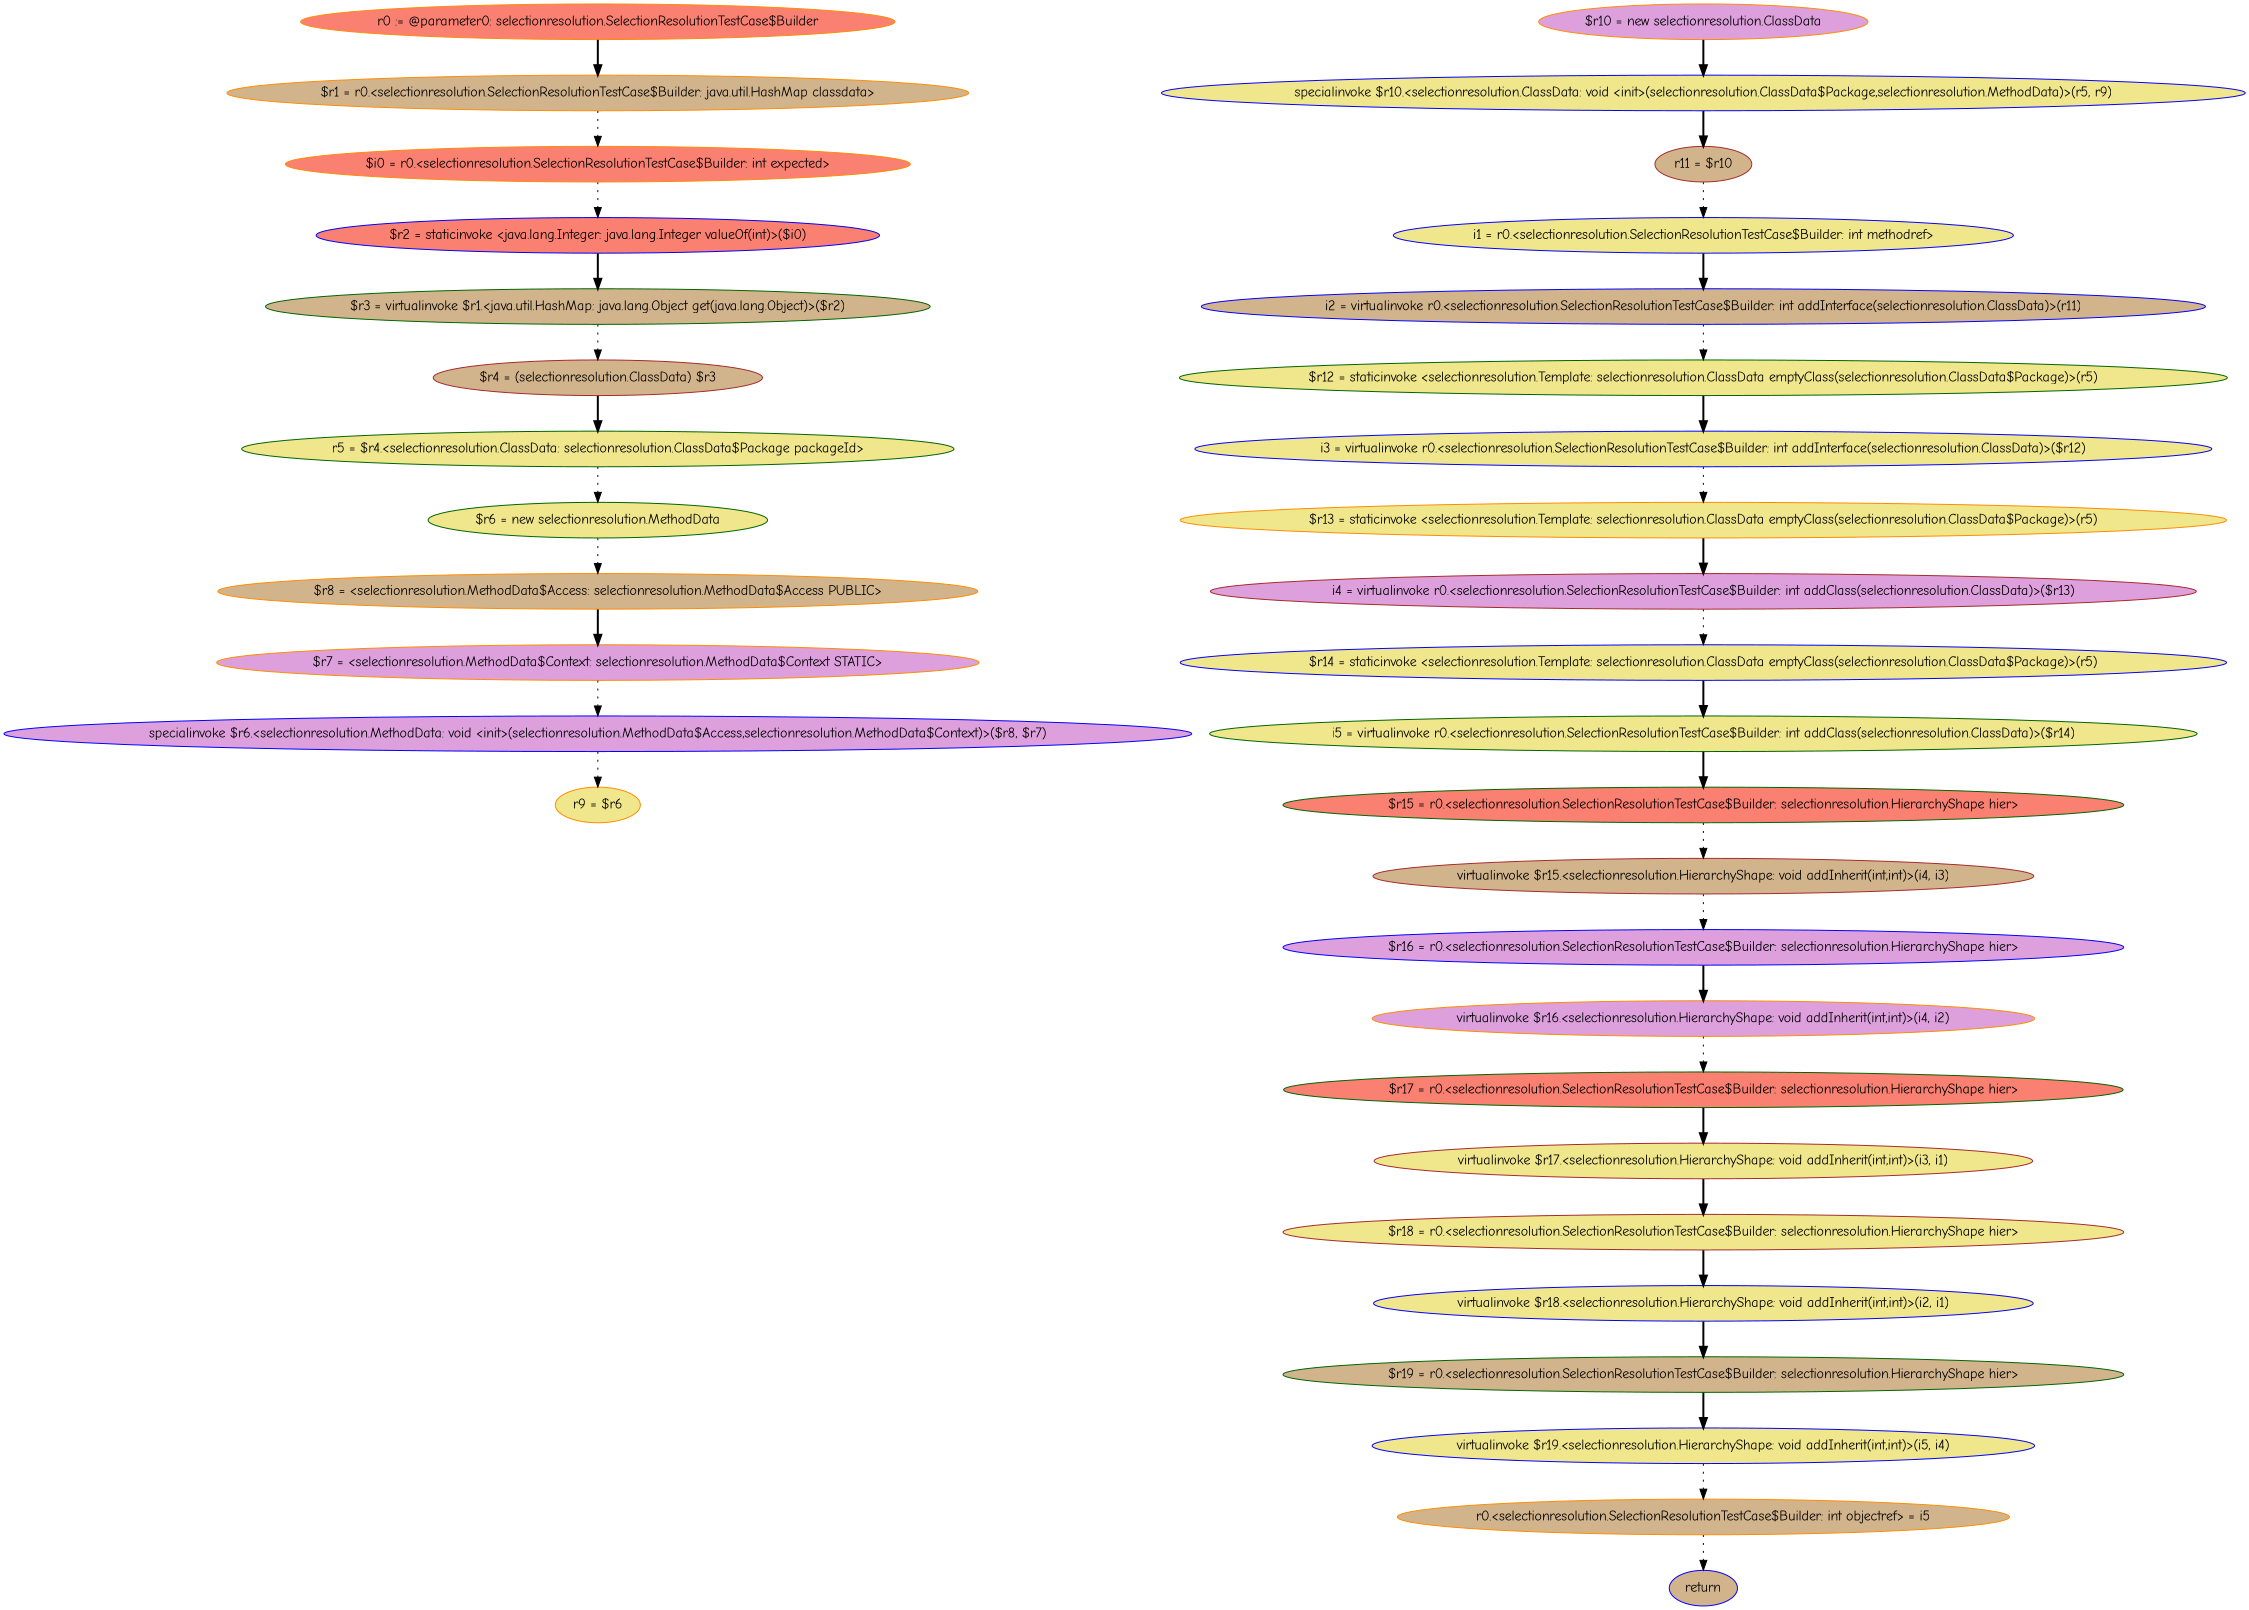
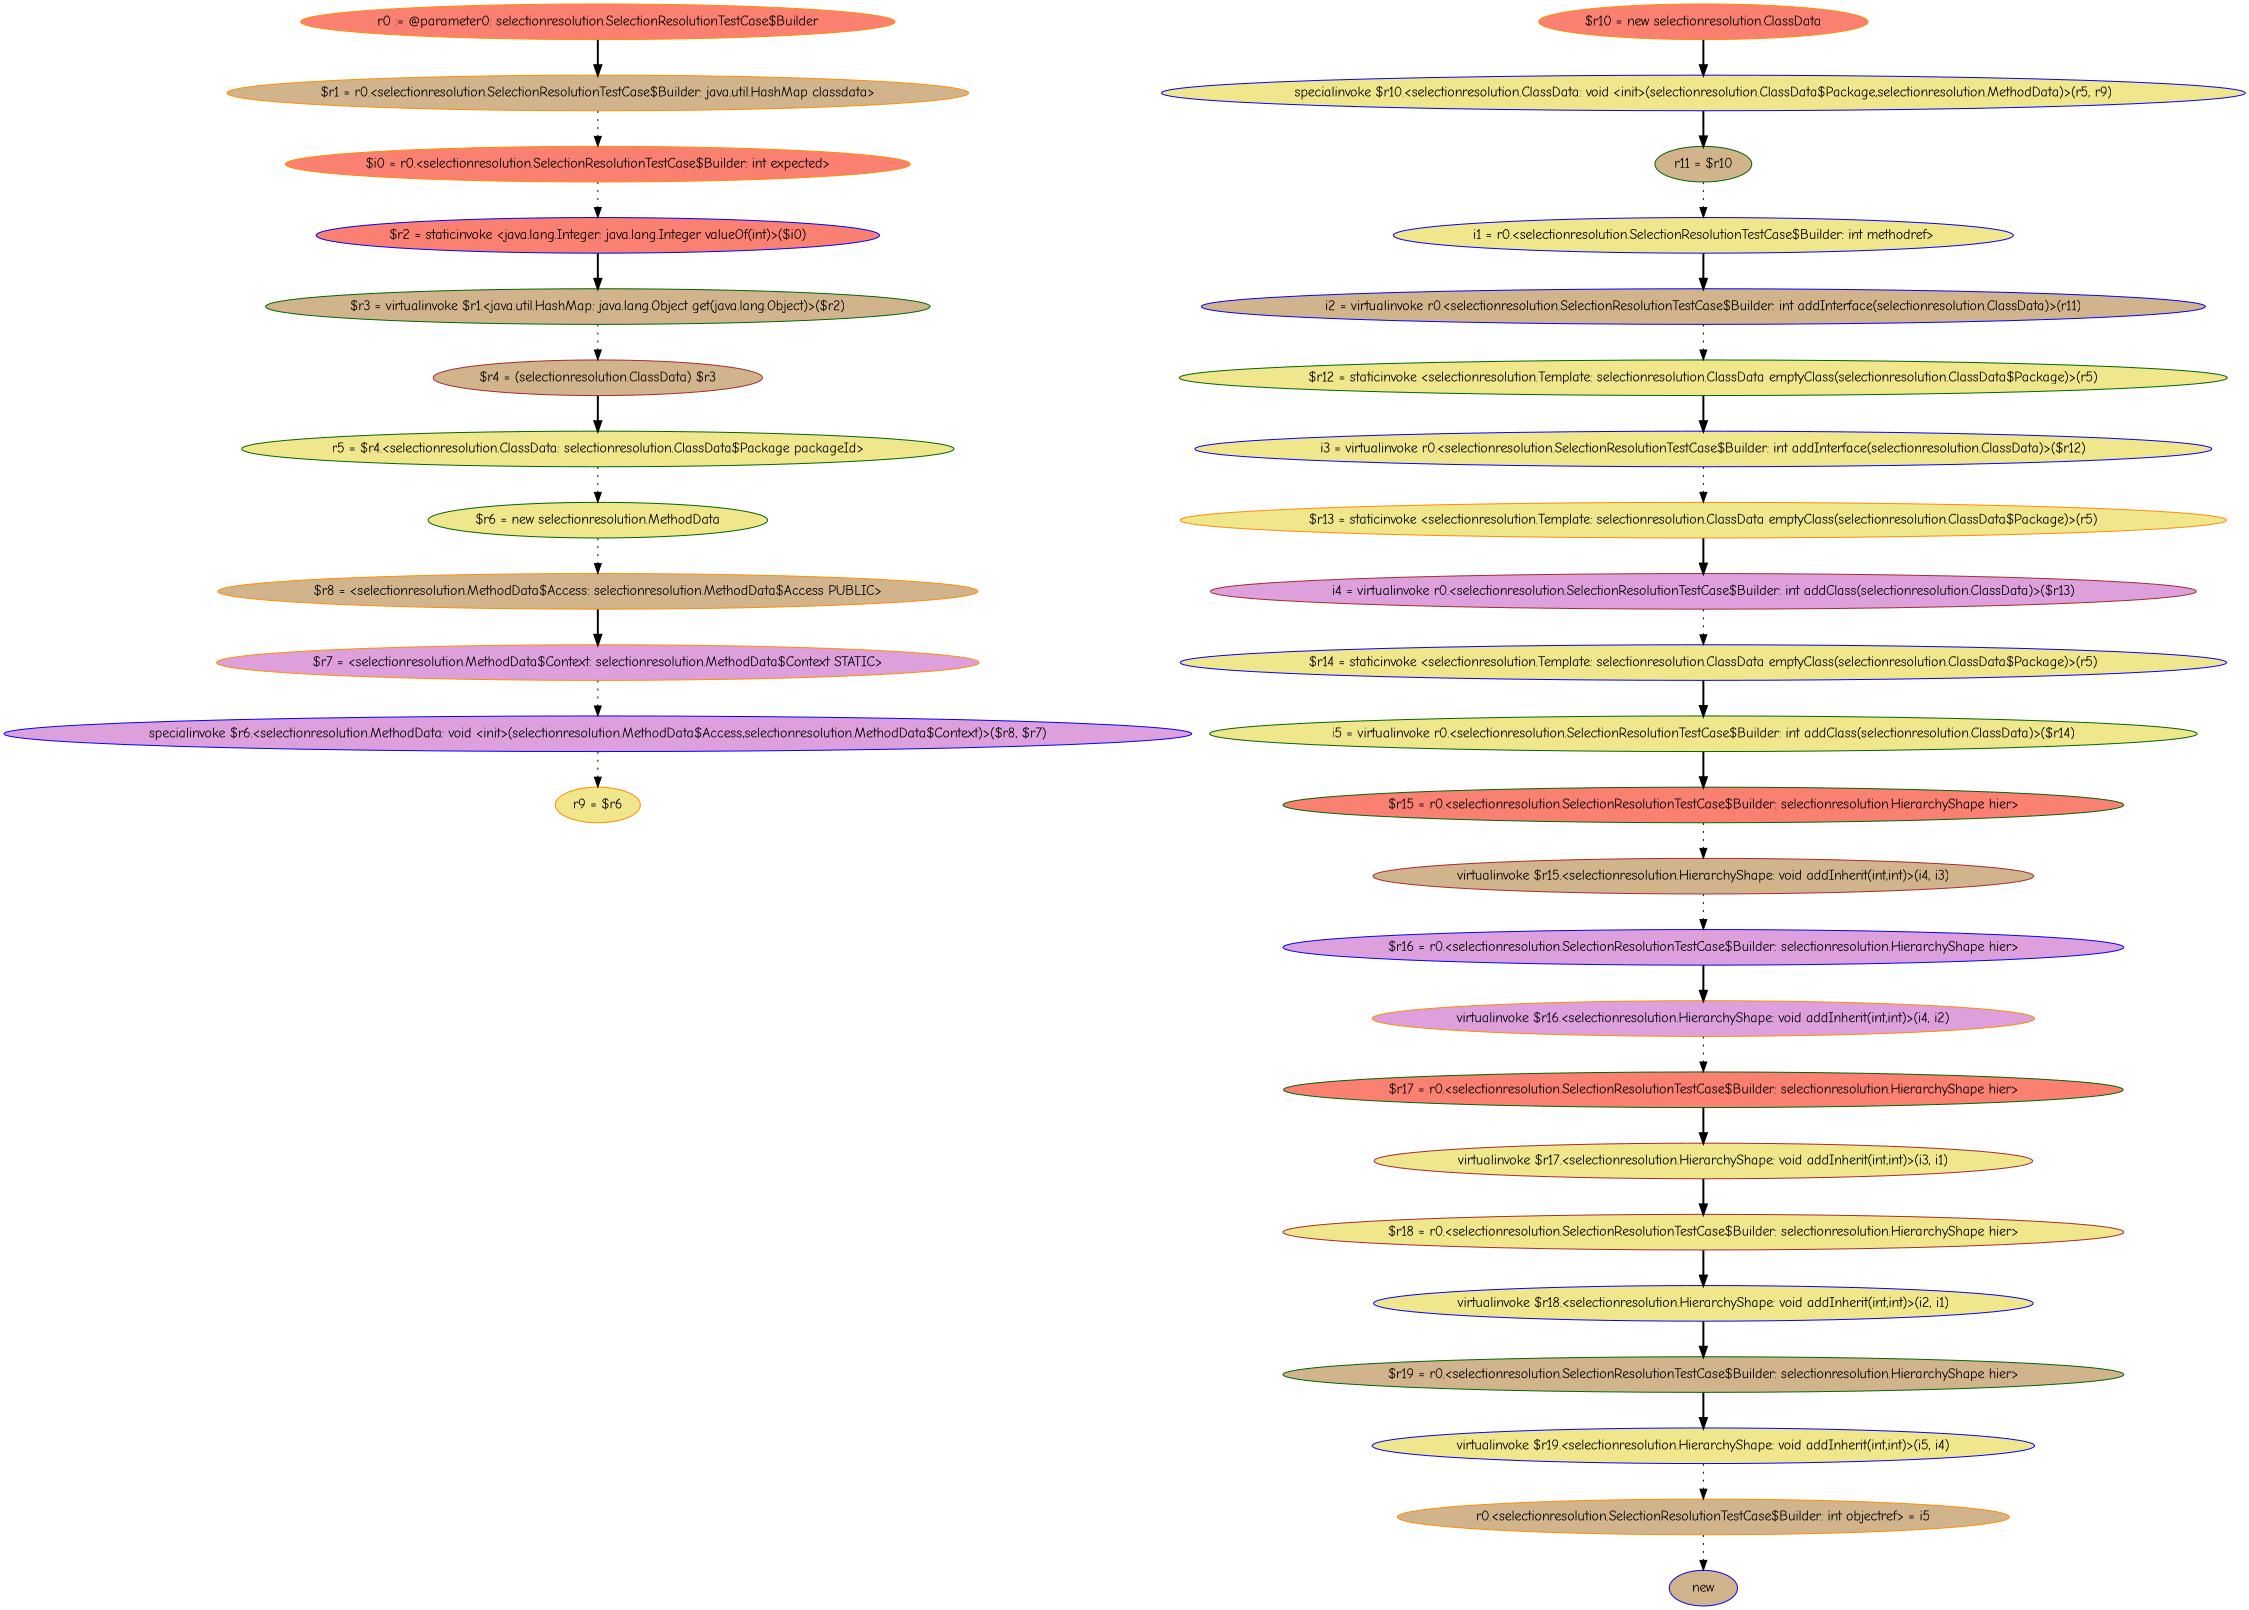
(1703, 22) -> (1703, 22)
(1703, 164) -> (1703, 164)
(1703, 1588) -> (1703, 1588)
